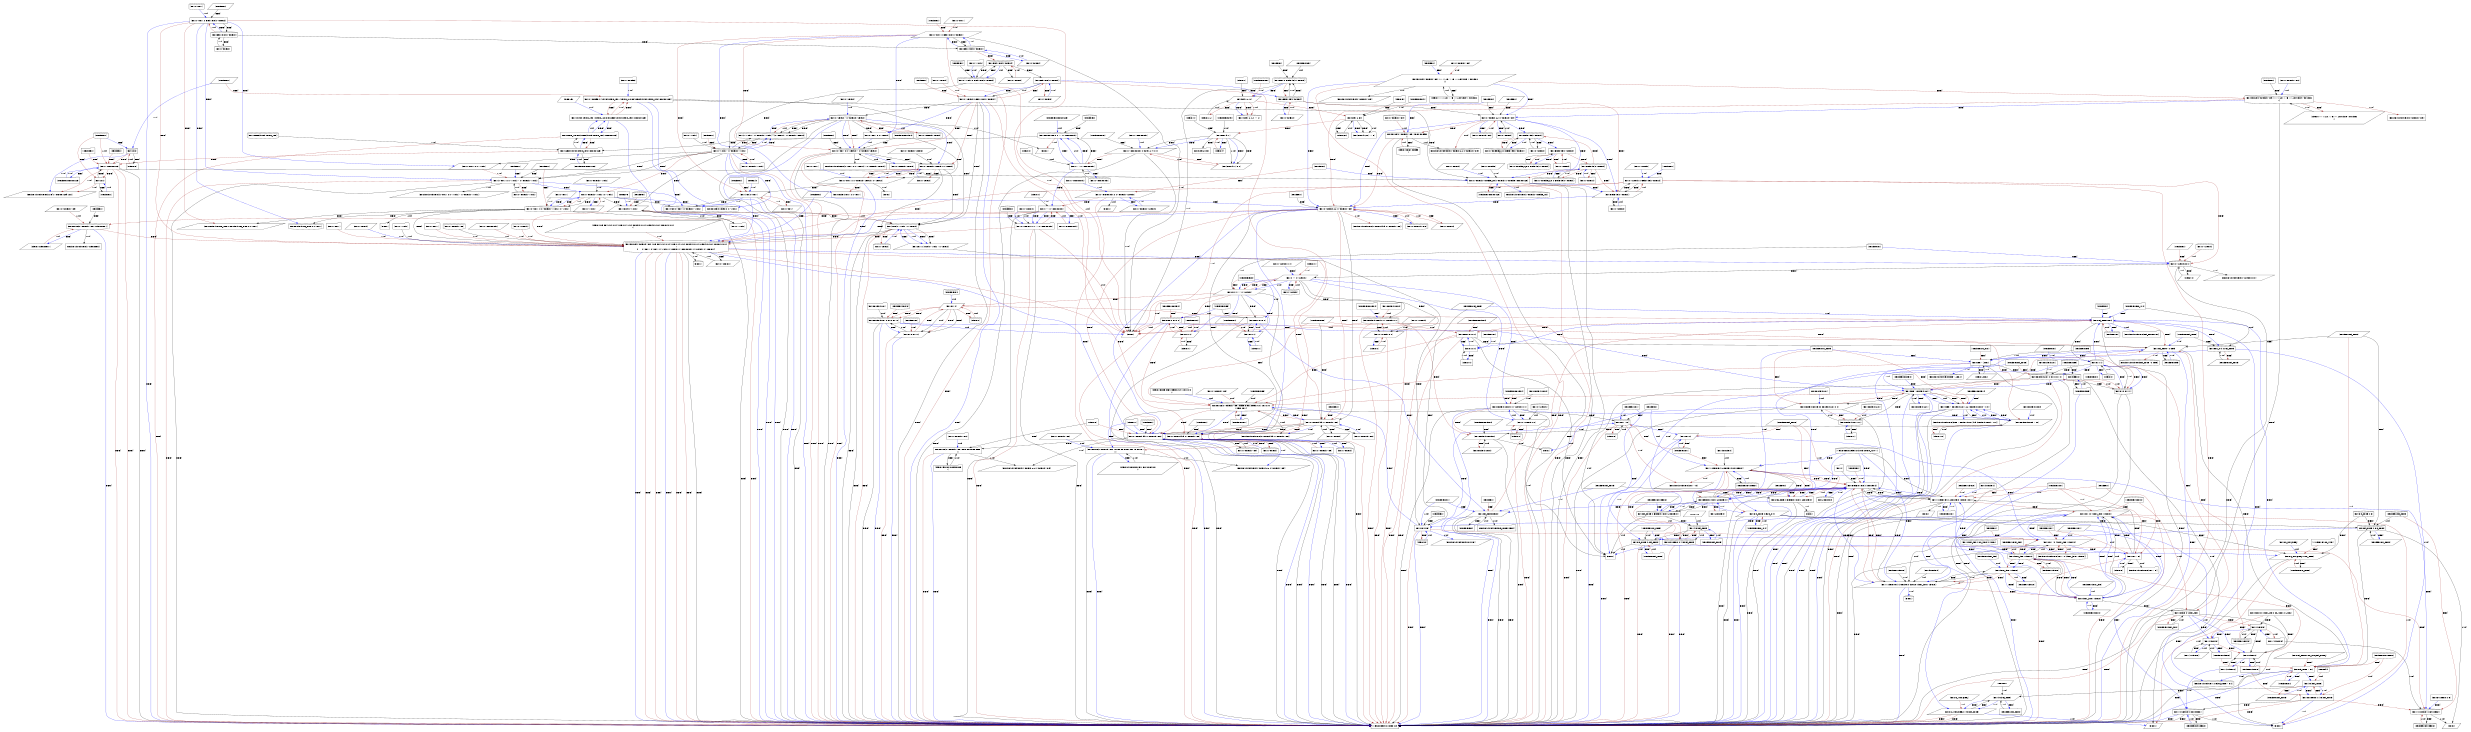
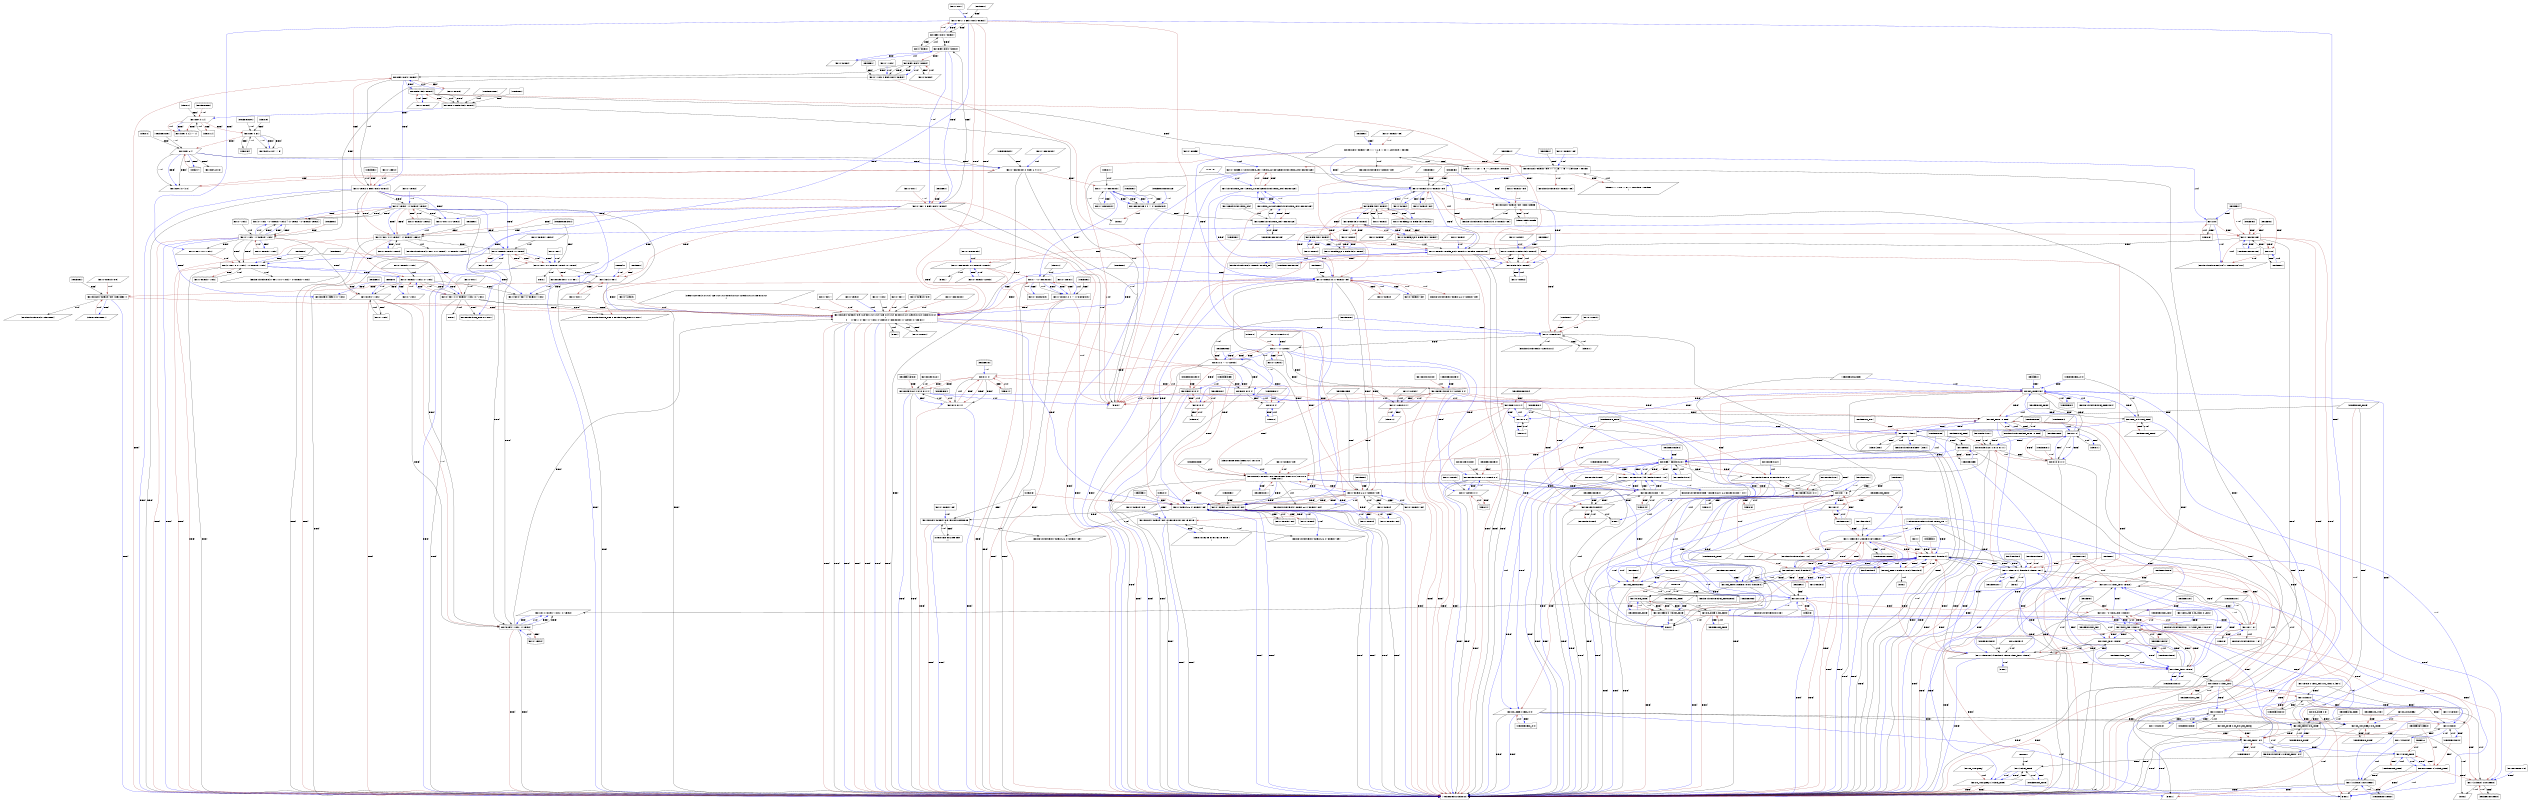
(966, 133) -> (473, 197)
(276, 174) -> (1235, 228)
(83, 247) -> (38, 317)
(1328, 263) -> (1188, 611)
none -> (1621, 500)
(2182, 528) -> (1918, 599)
(2027, 537) -> (2031, 619)
(2323, 542) -> (2373, 712)
